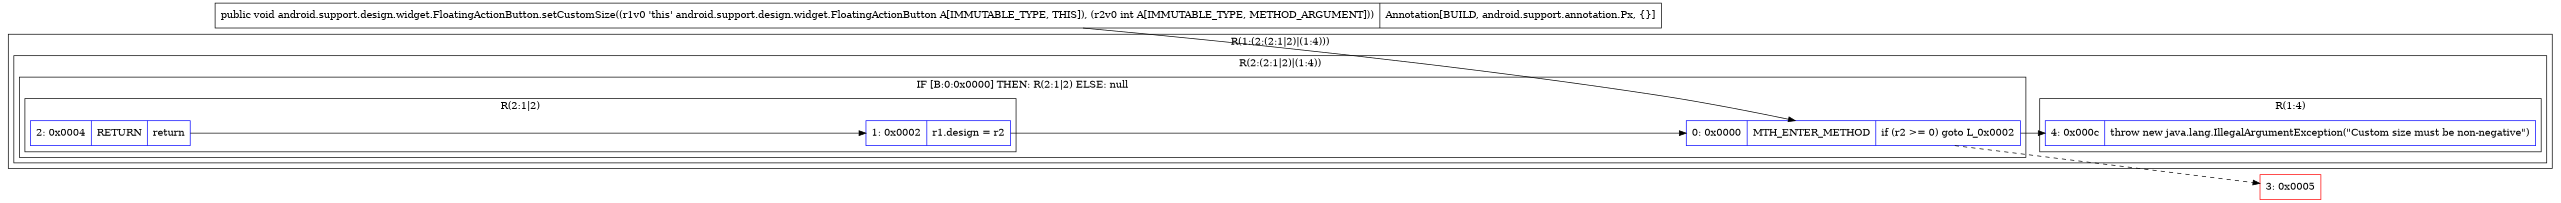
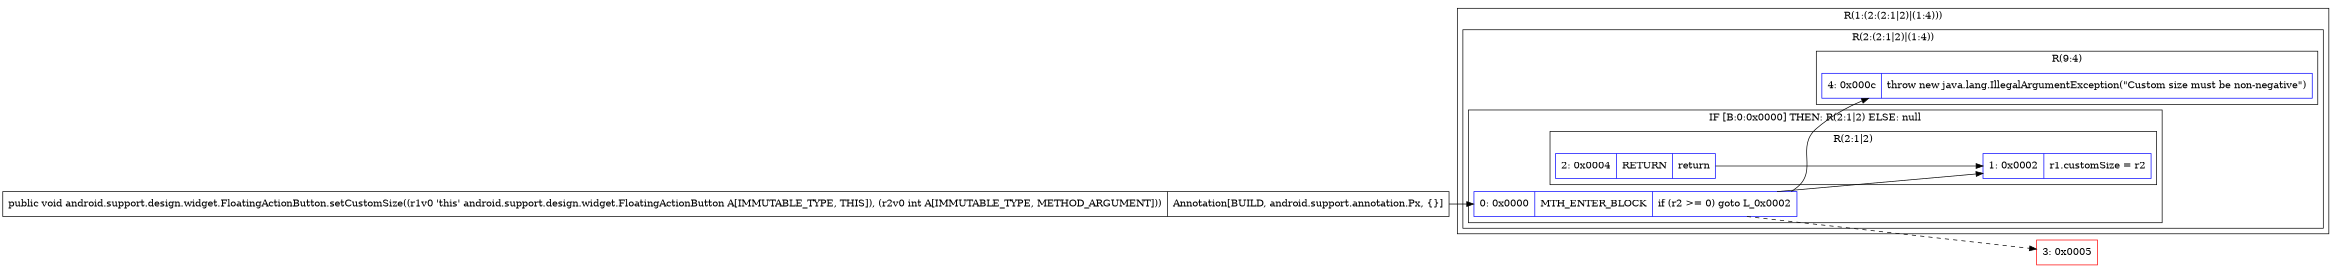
(2290, 107) -> (2067, 59)
(969, 133) -> (2097, 166)
(1345, 133) -> (1906, 180)
(1811, 133) -> (1594, 204)
